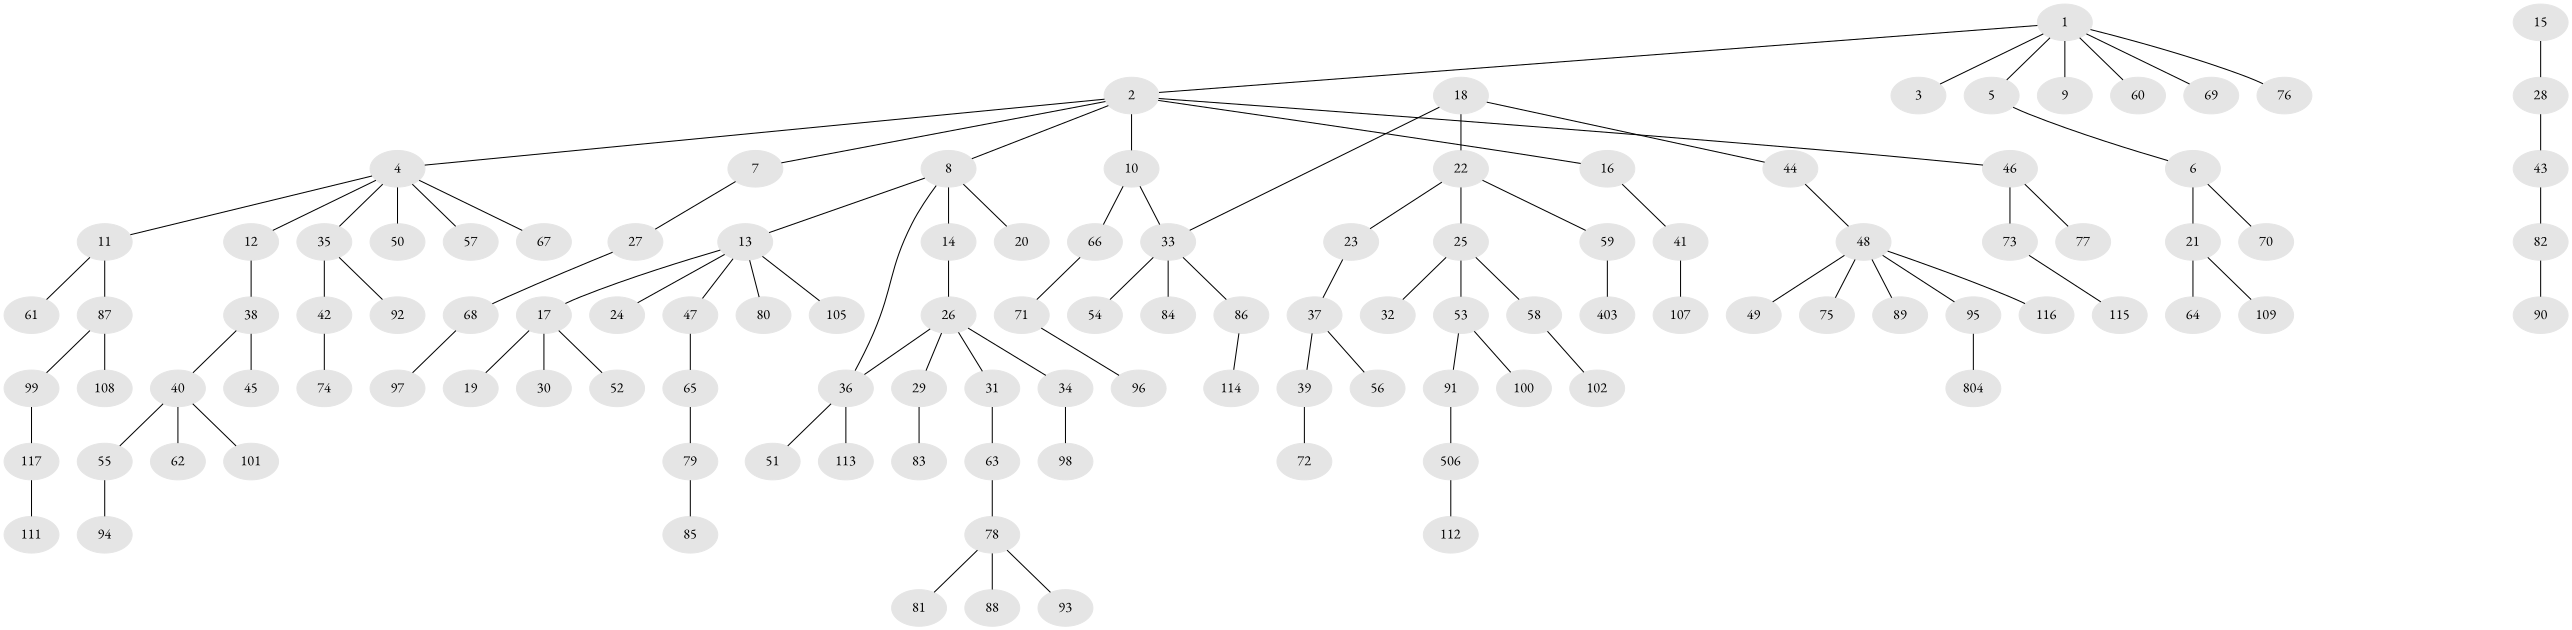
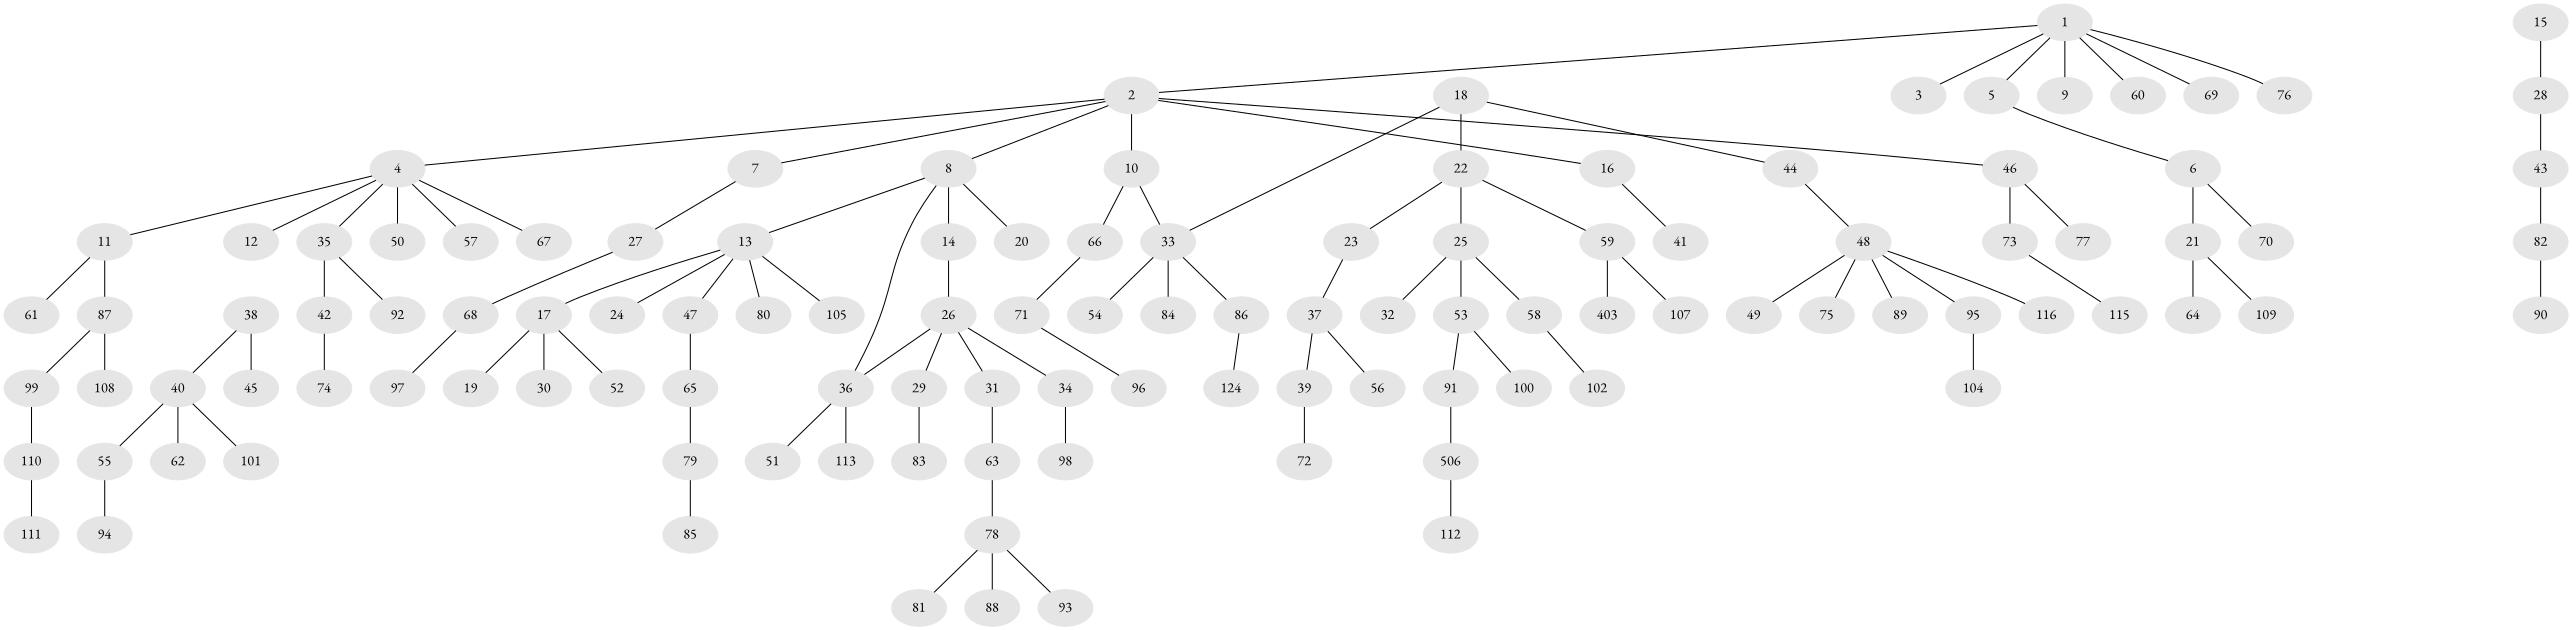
(251, 279) -> none
(1681, 279) -> (1644, 278)
(1231, 388) -> (1231, 388)
(1973, 388) -> (1973, 388)
(32, 462) -> (32, 462)
